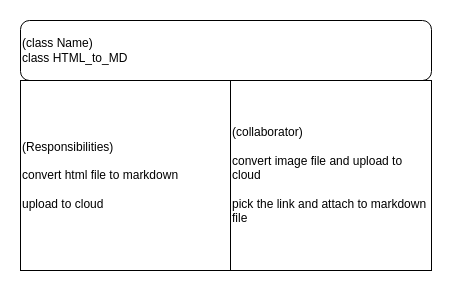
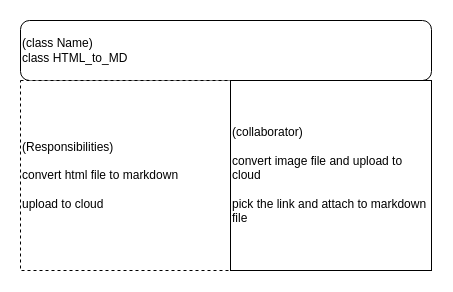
(126, 176) -> (126, 176)
